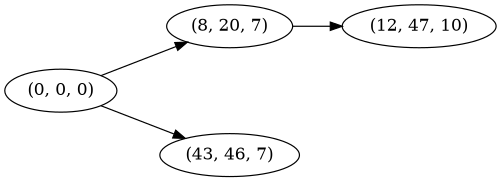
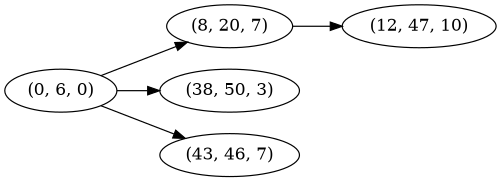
(61, 91) -> (61, 91)
none -> (230, 91)
